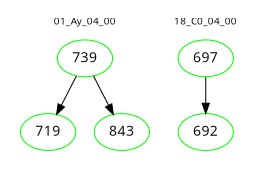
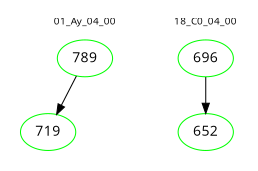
(85, 58) -> (85, 58)
(206, 58) -> (206, 58)
(122, 132) -> none
(206, 132) -> (206, 132)
